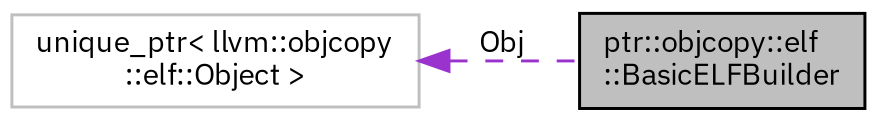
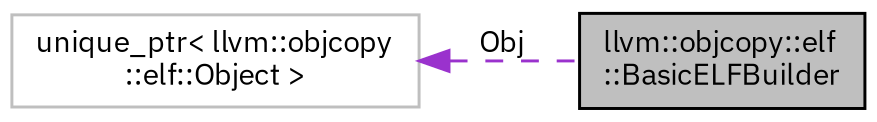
(722, 61) -> (722, 61)
